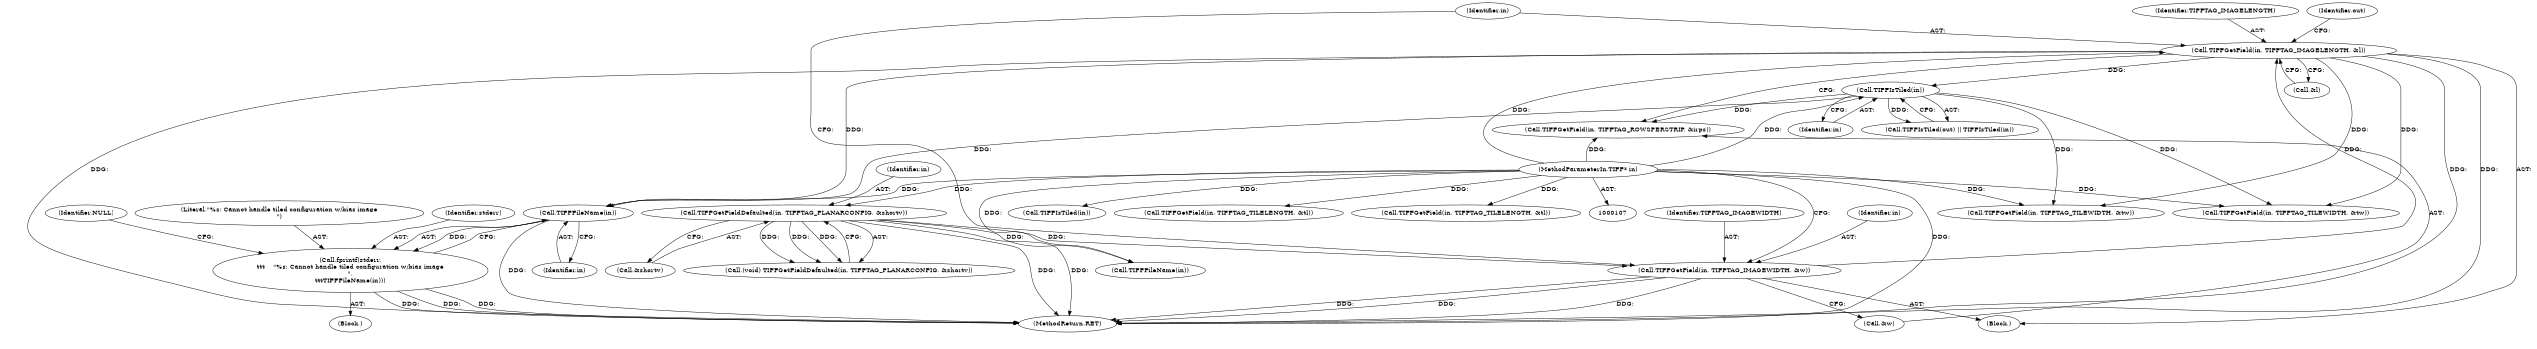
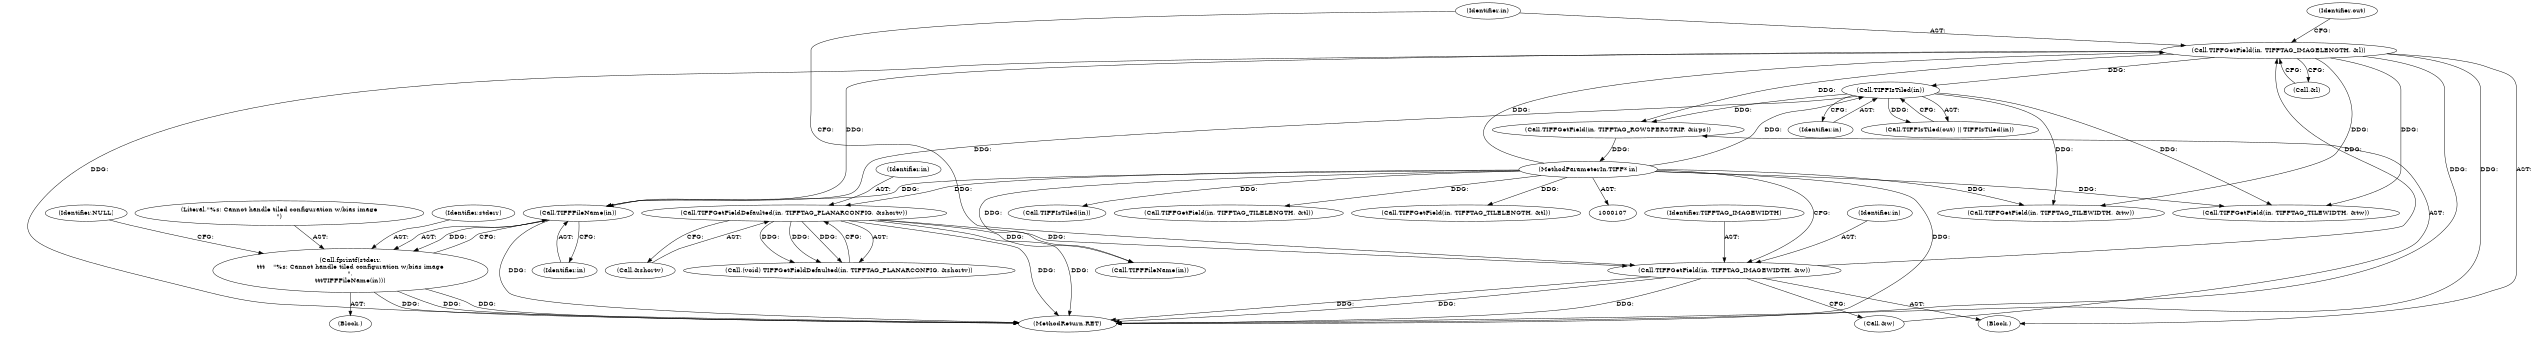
(2216, 11) -> none
(1828, 90) -> (1828, 90)
(1587, 150) -> (1611, 149)
